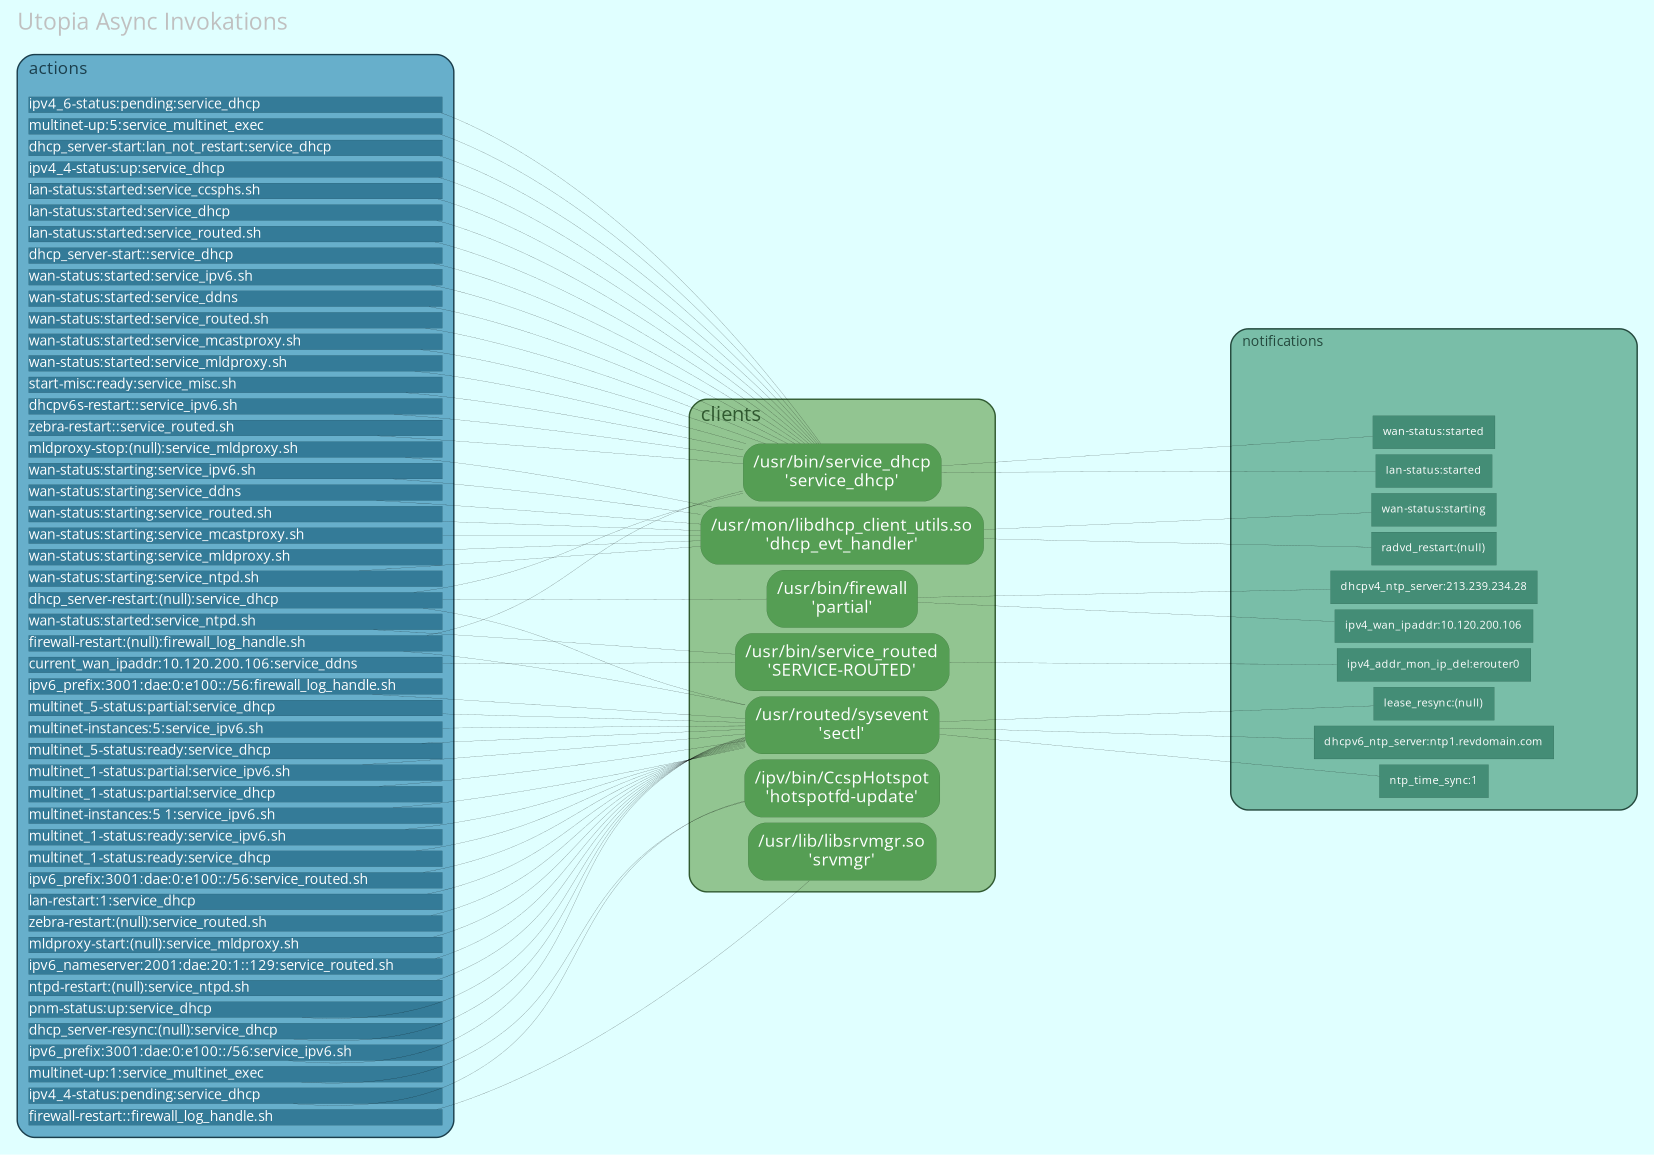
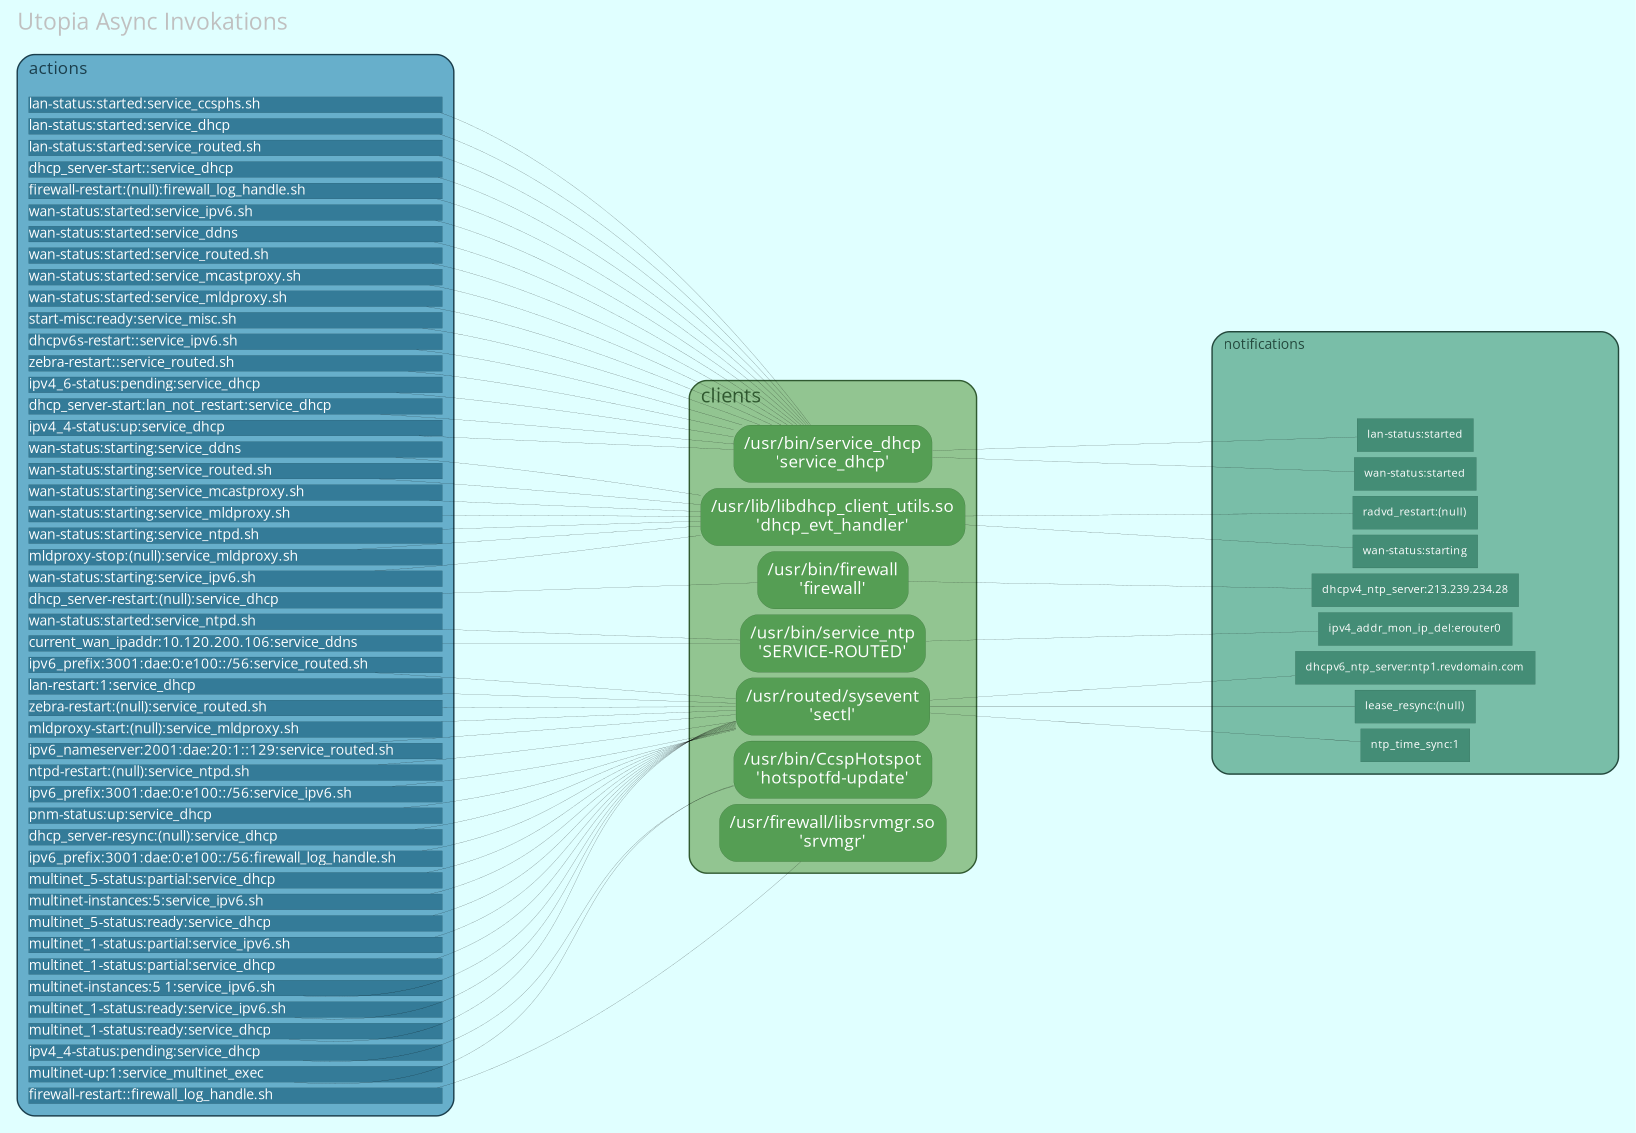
(236, 126) -> none
(842, 536) -> (833, 517)
(523, 568) -> none
(842, 599) -> (833, 580)
(1434, 626) -> none
(585, 654) -> none
(842, 662) -> (833, 643)
(575, 674) -> none
(842, 788) -> (833, 770)
(842, 852) -> (833, 833)
